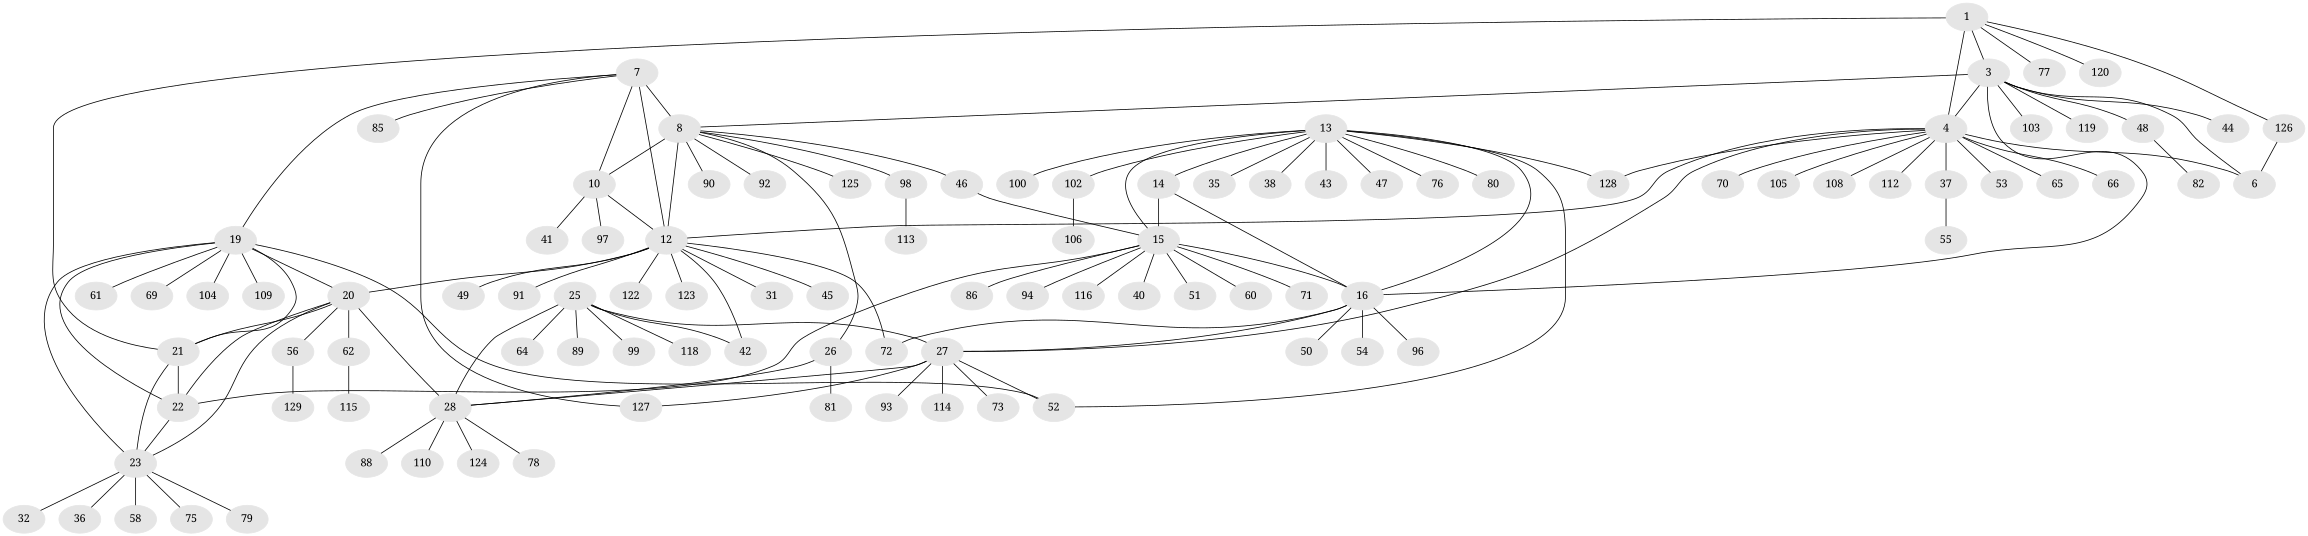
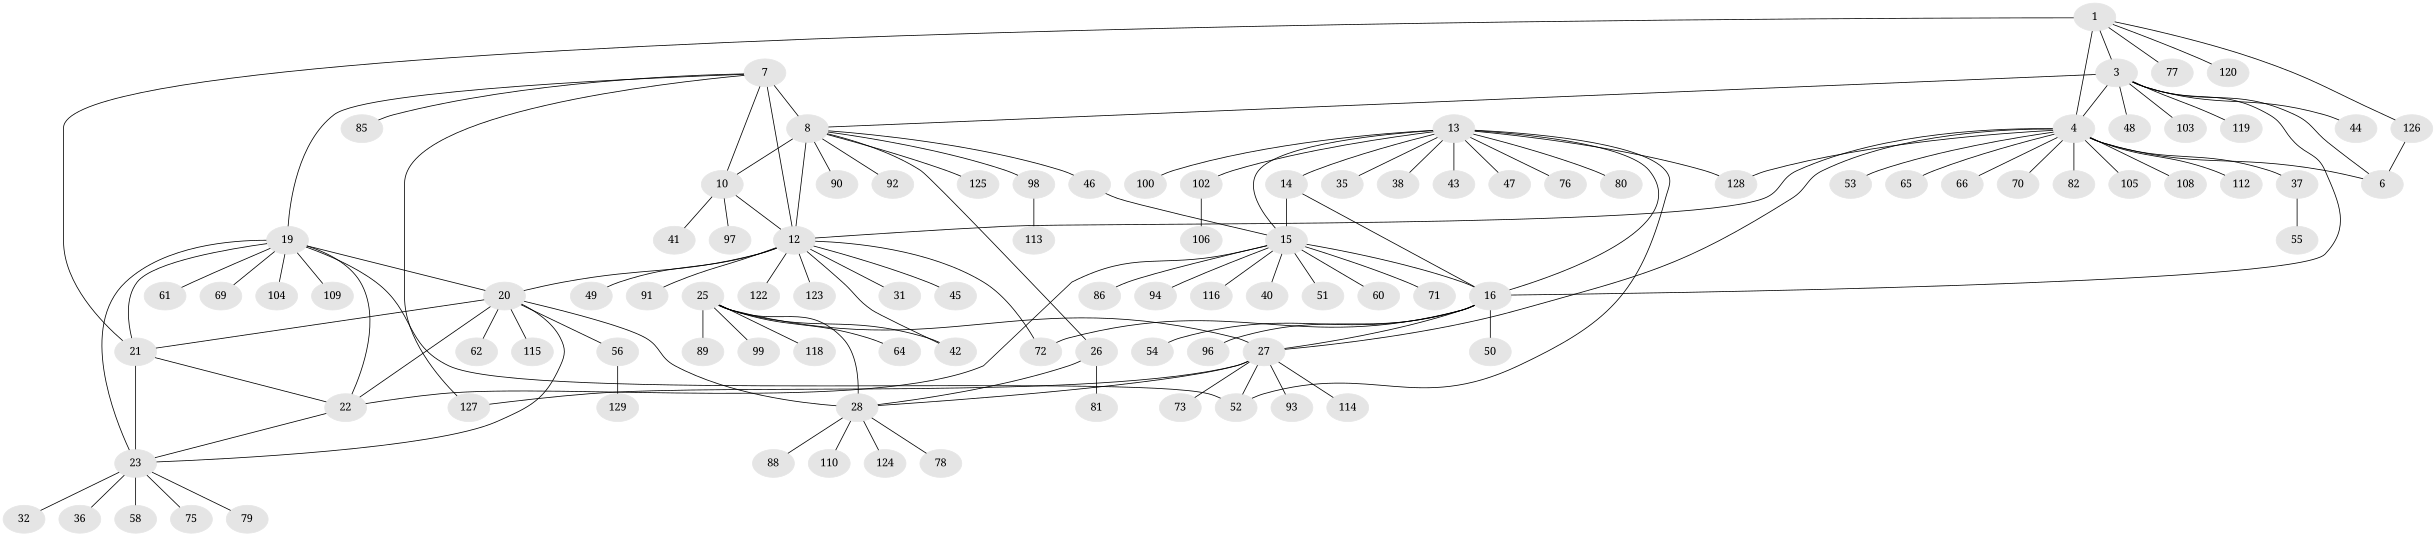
(2166, 152) -> (2074, 157)
(349, 380) -> (518, 324)
